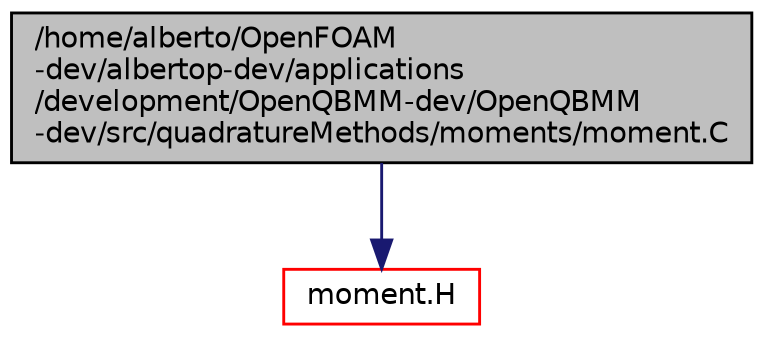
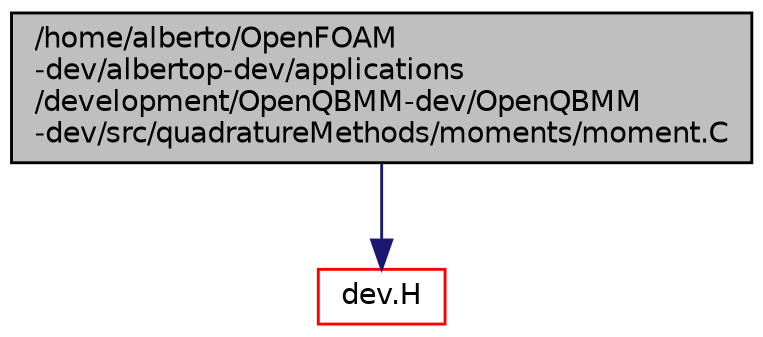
(382, 297) -> (382, 297)
